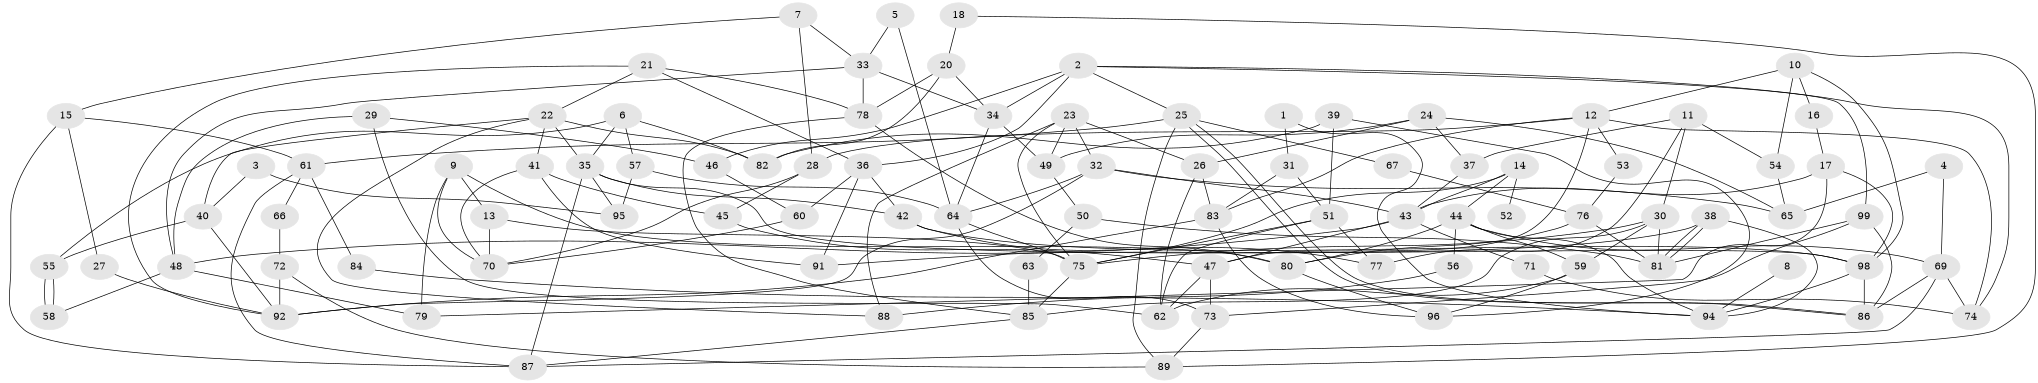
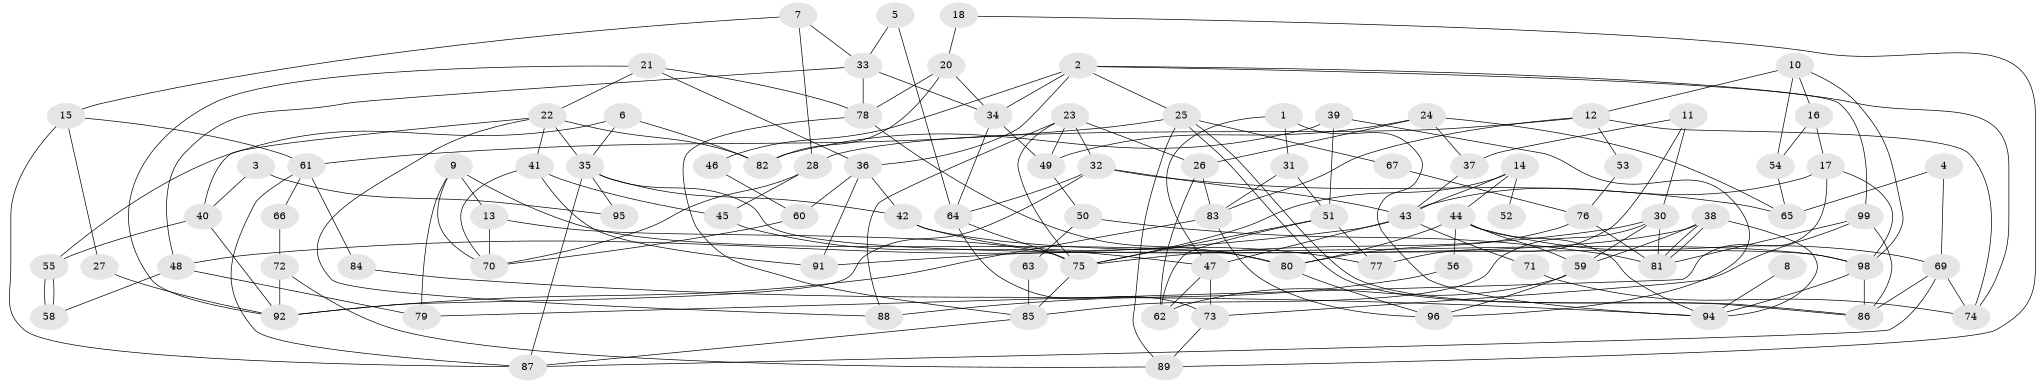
(371, 116) -> none
(1732, 141) -> (1795, 141)
(635, 166) -> none
(1532, 229) -> (1170, 164)
none -> (1652, 242)
